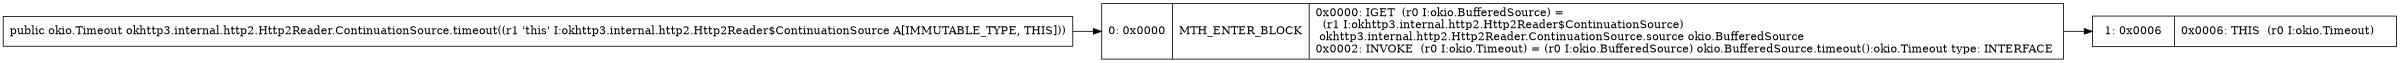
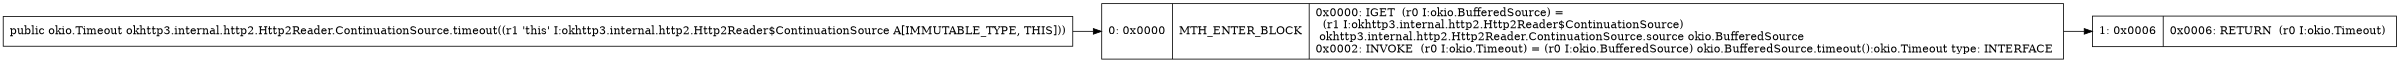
(2279, 31) -> (2280, 31)
